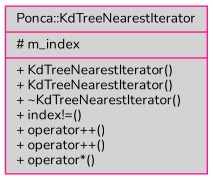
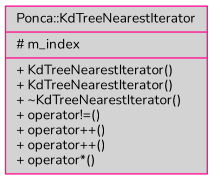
(50, 115) -> (59, 115)
